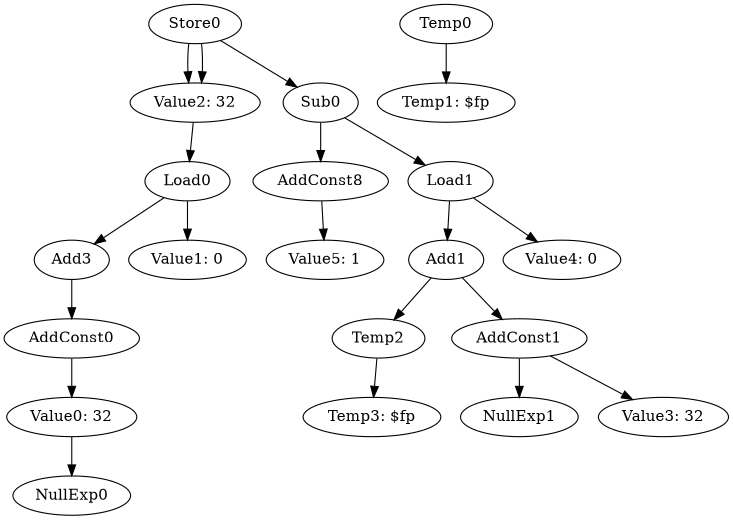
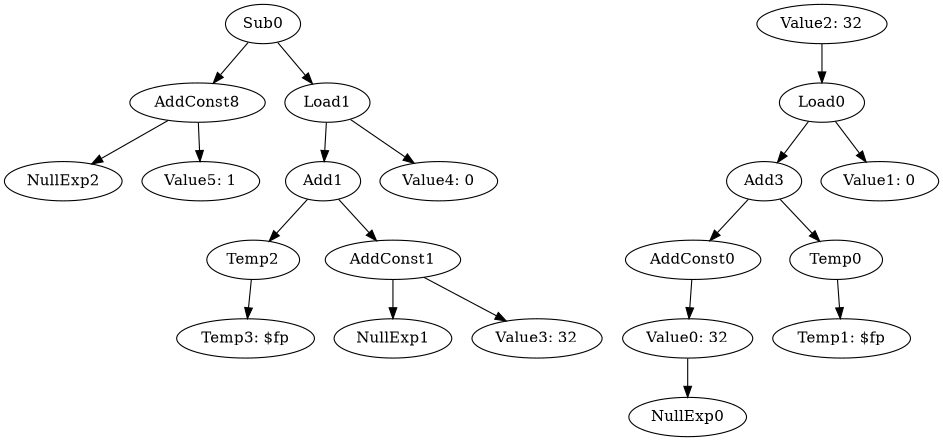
(195, 24) -> none
none -> (63, 181)
none -> (796, 216)
